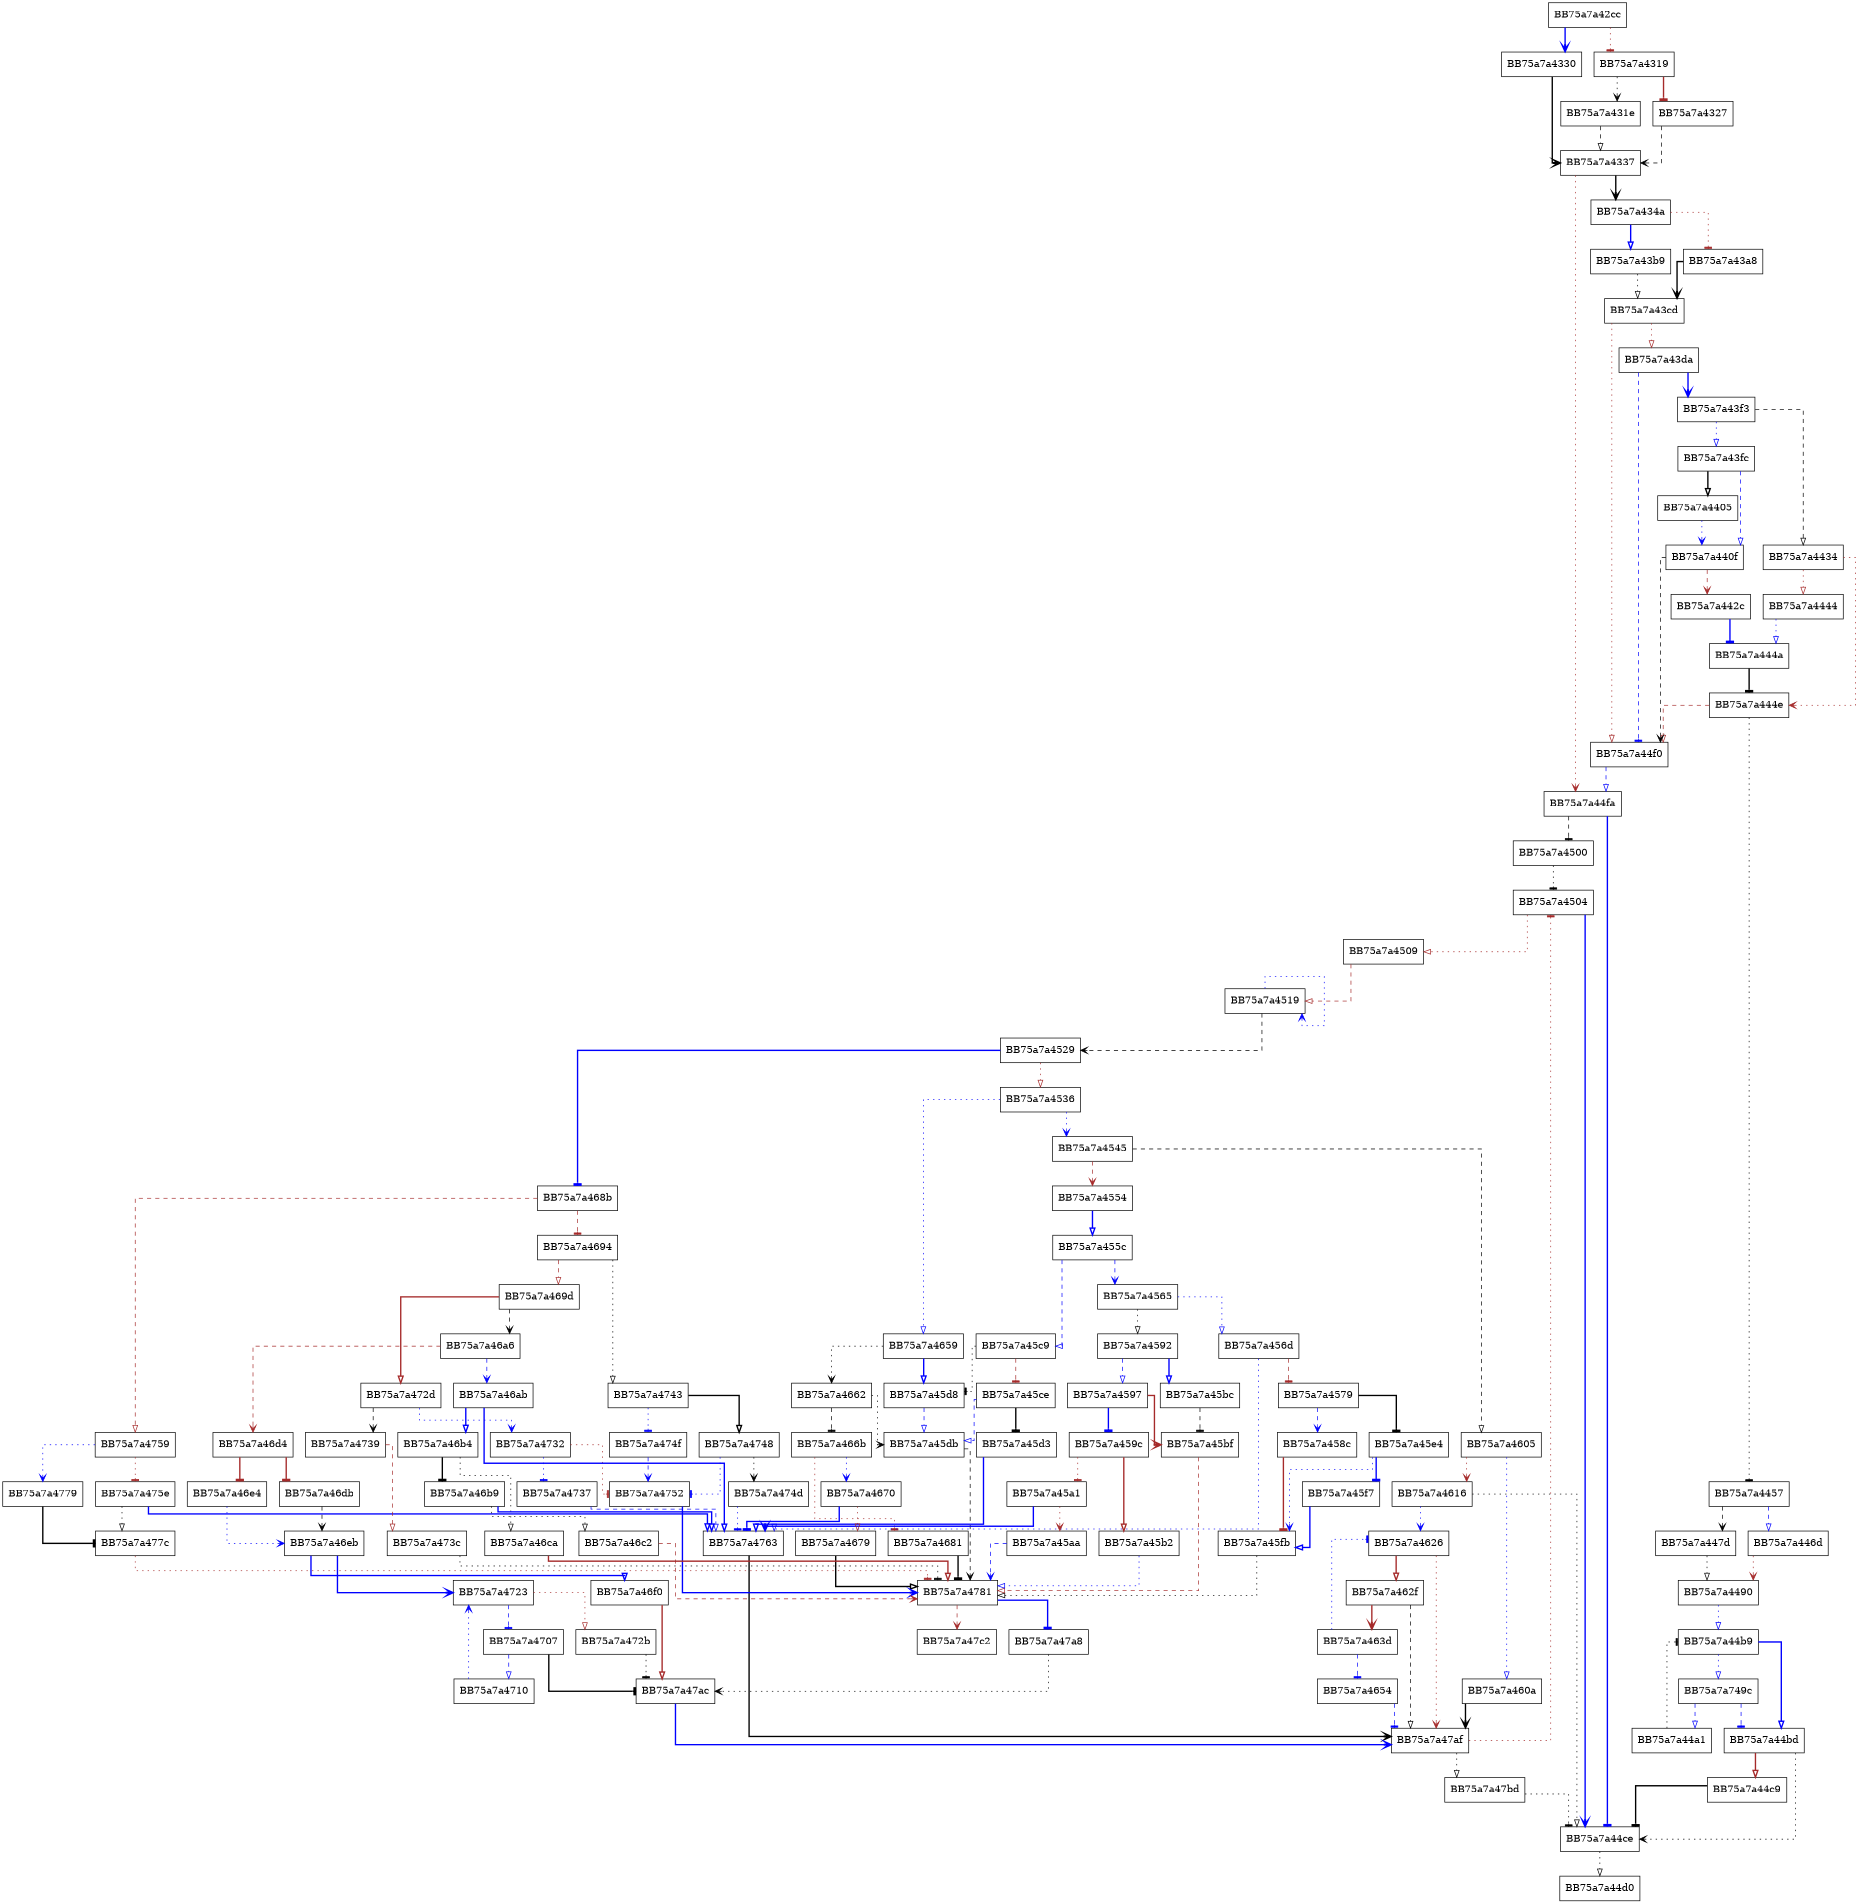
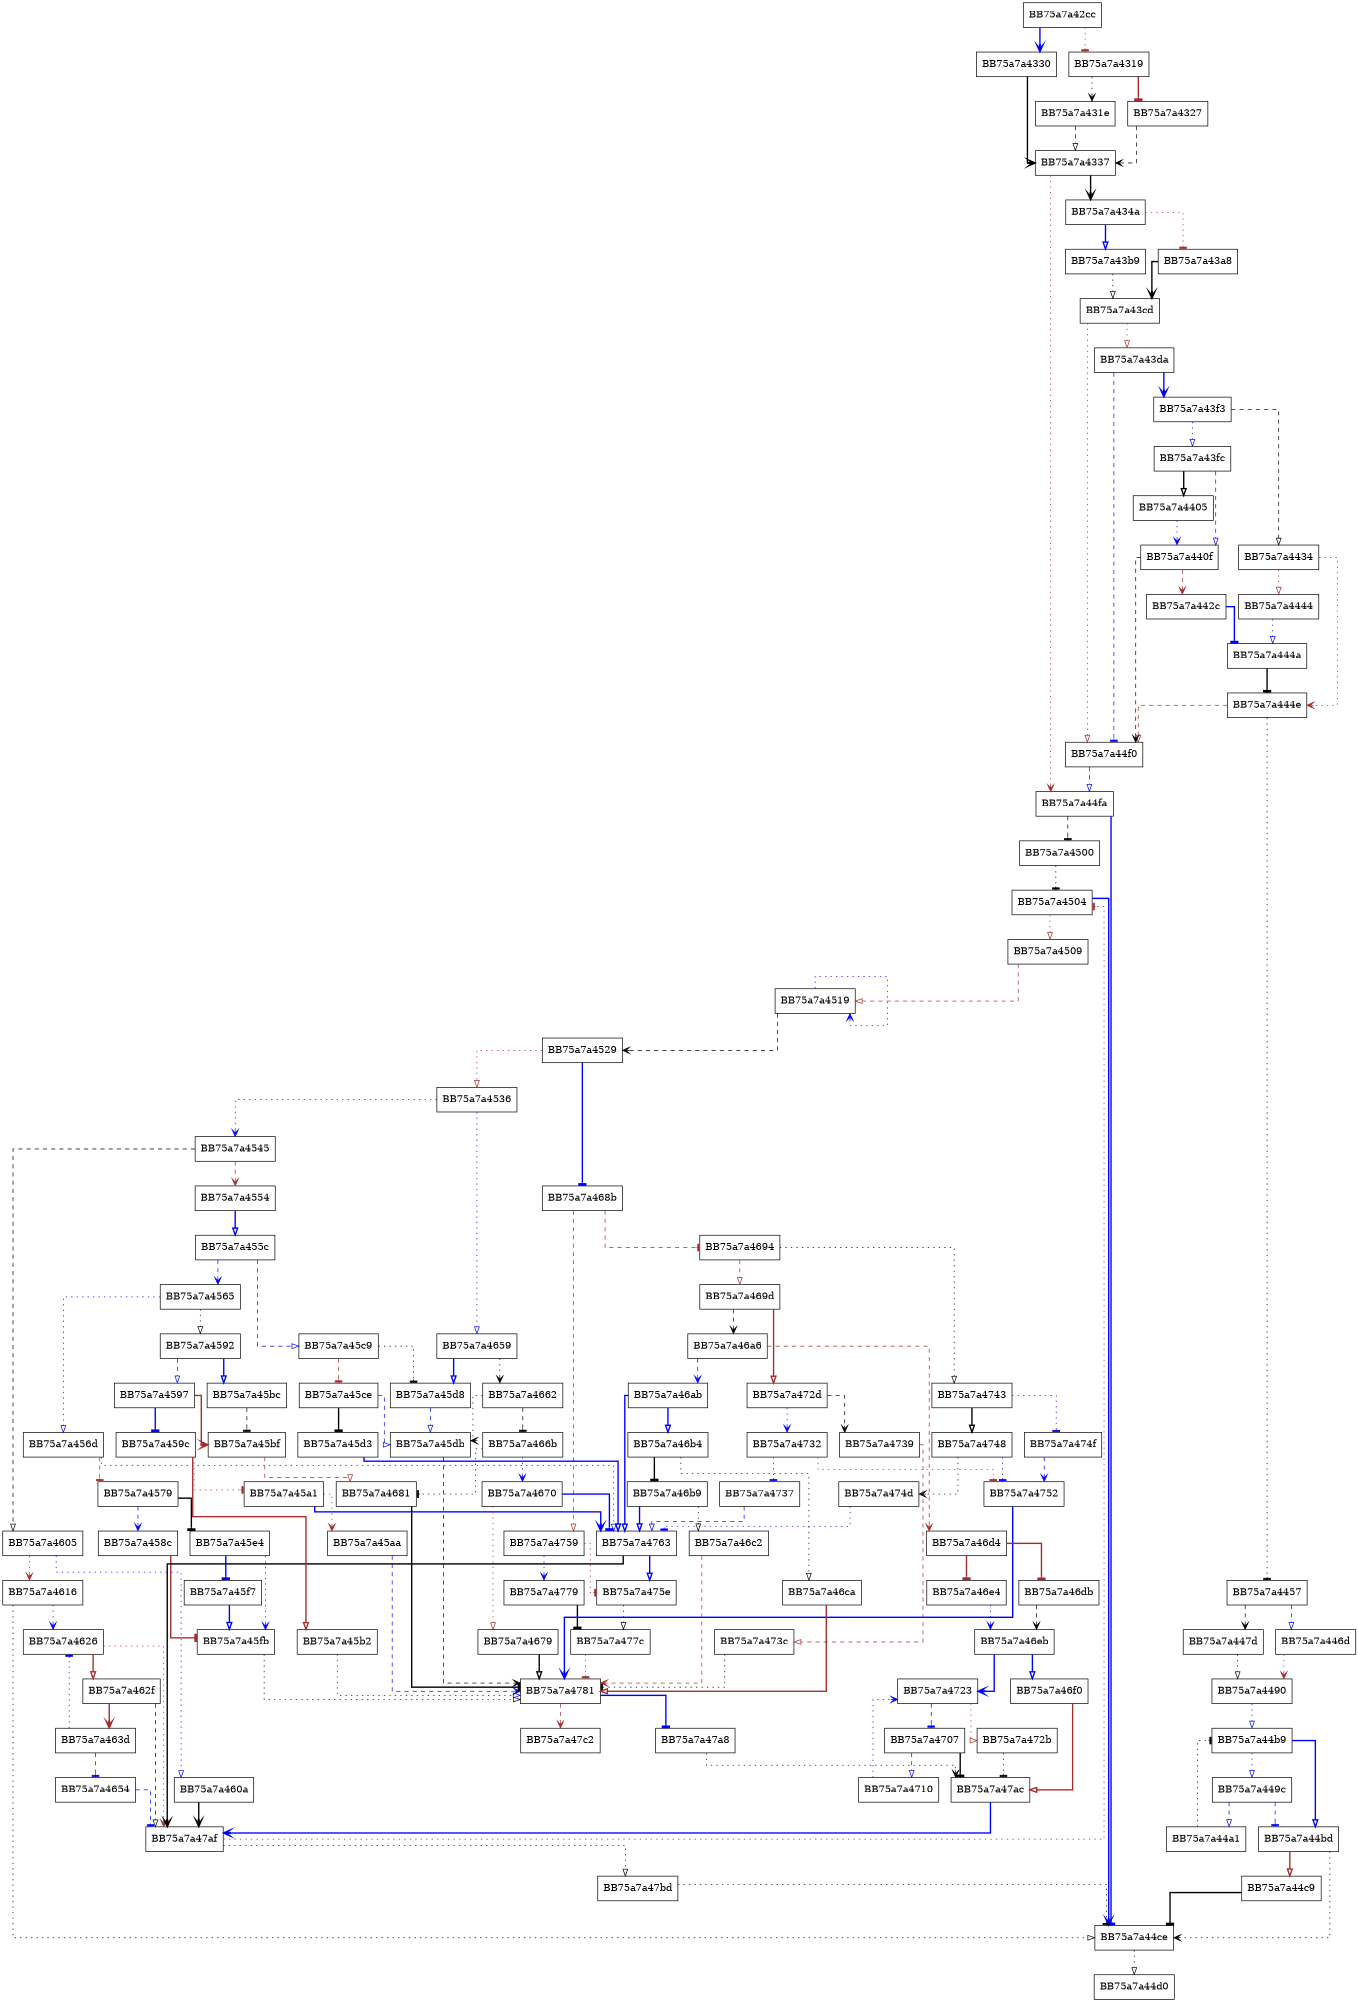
(429, 1514) -> (650, 1565)
(815, 1517) -> (474, 1494)
(1168, 1591) -> (297, 1478)
(1718, 1691) -> (1252, 1790)
